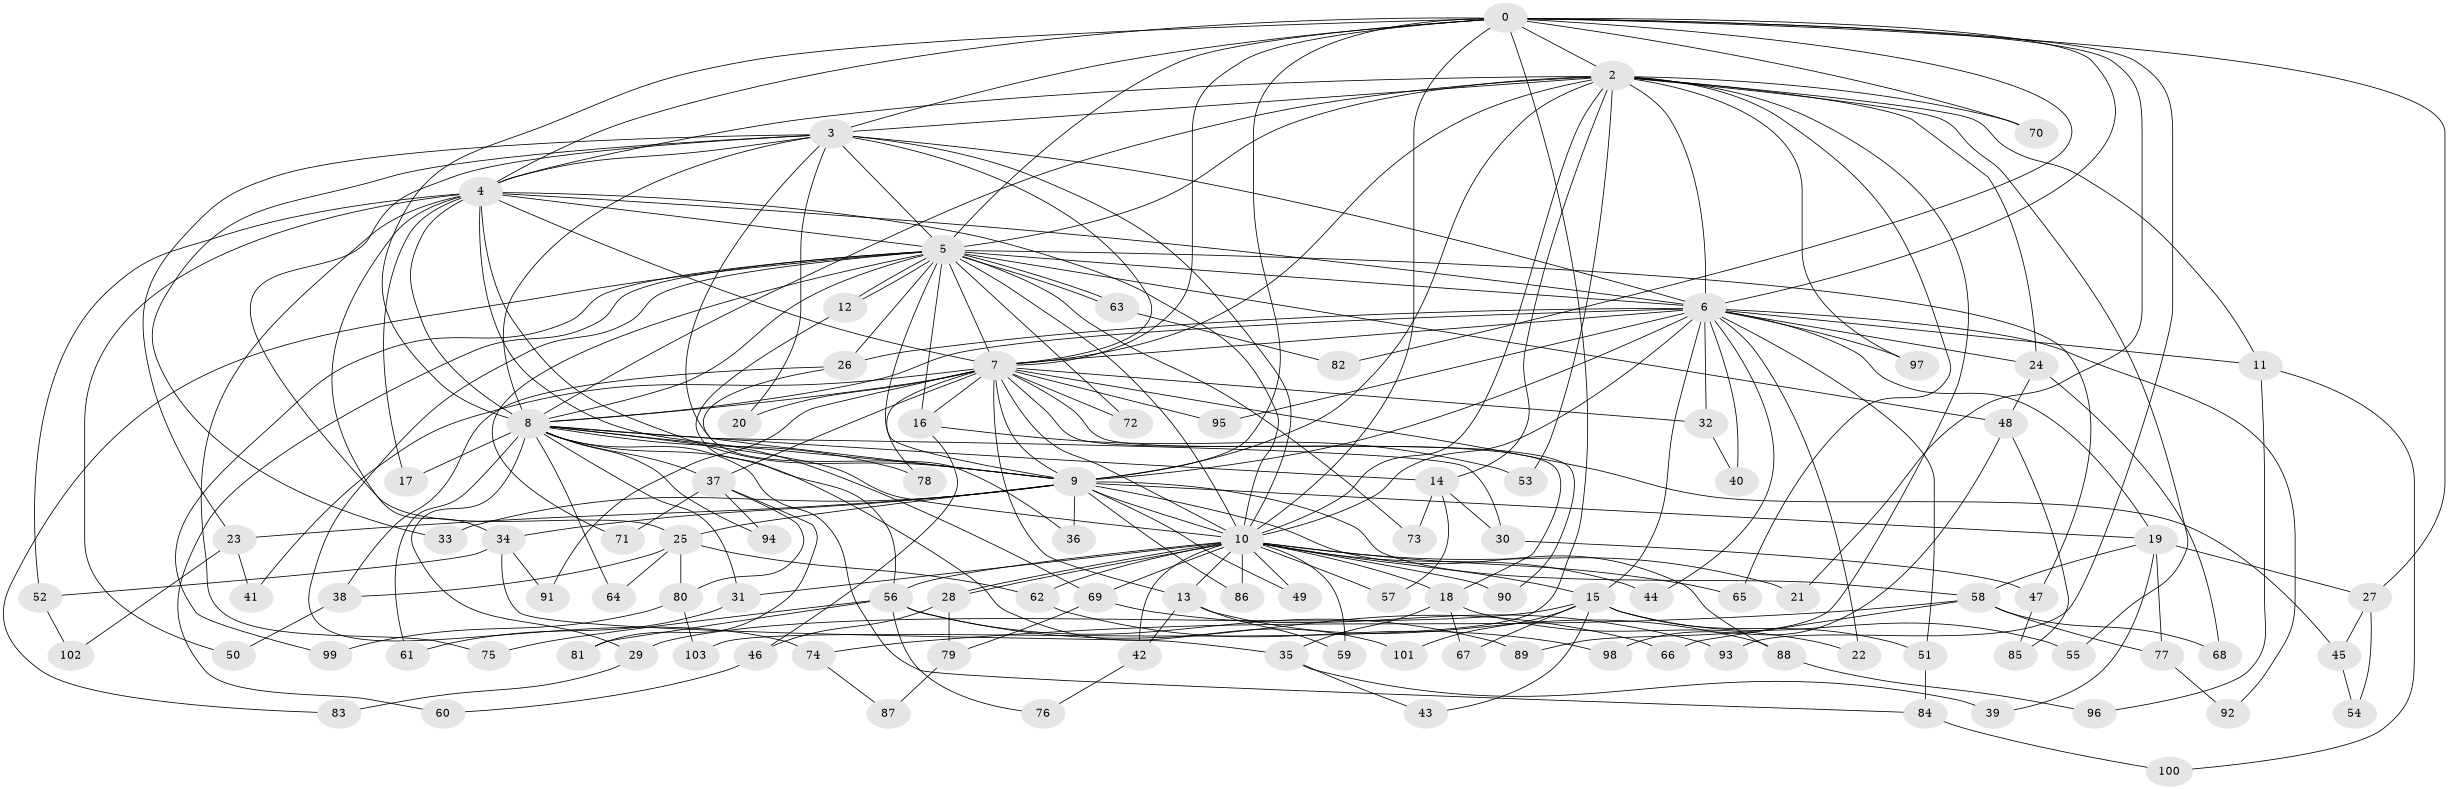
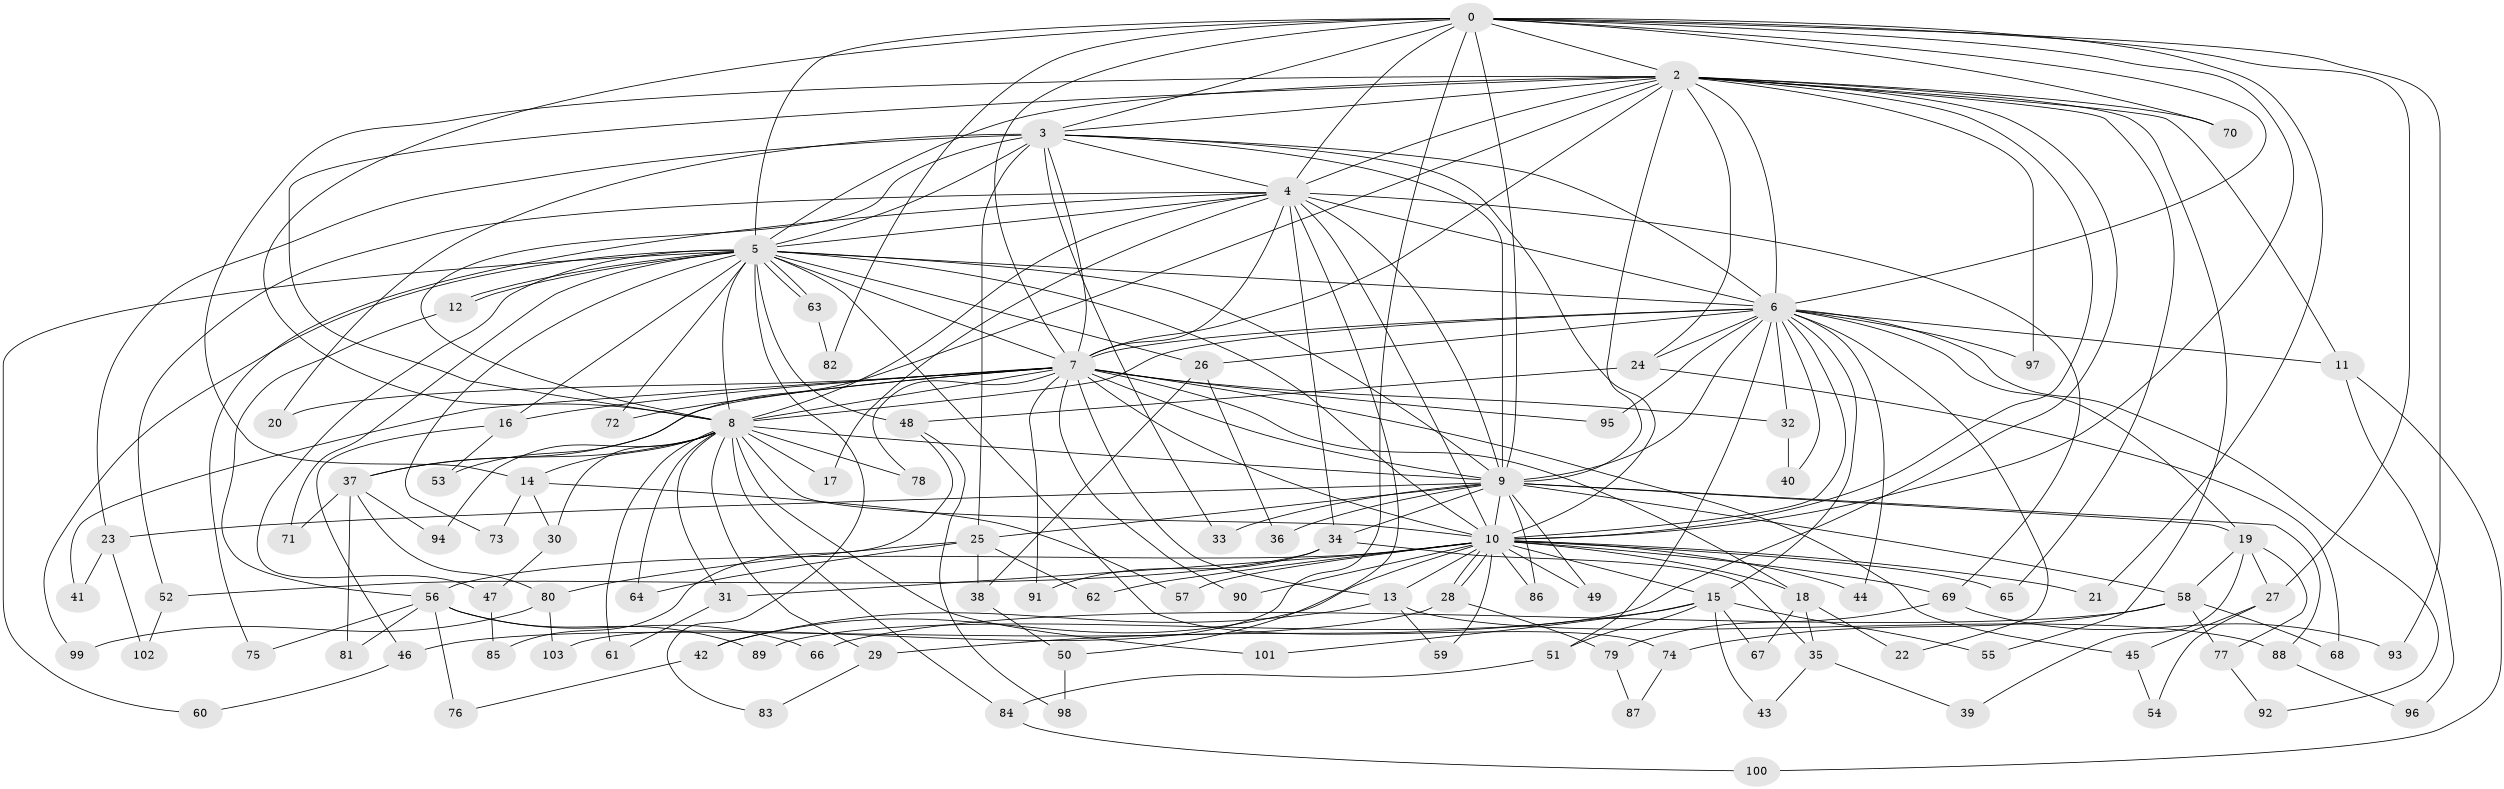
(1321, 635) -> (1065, 685)
